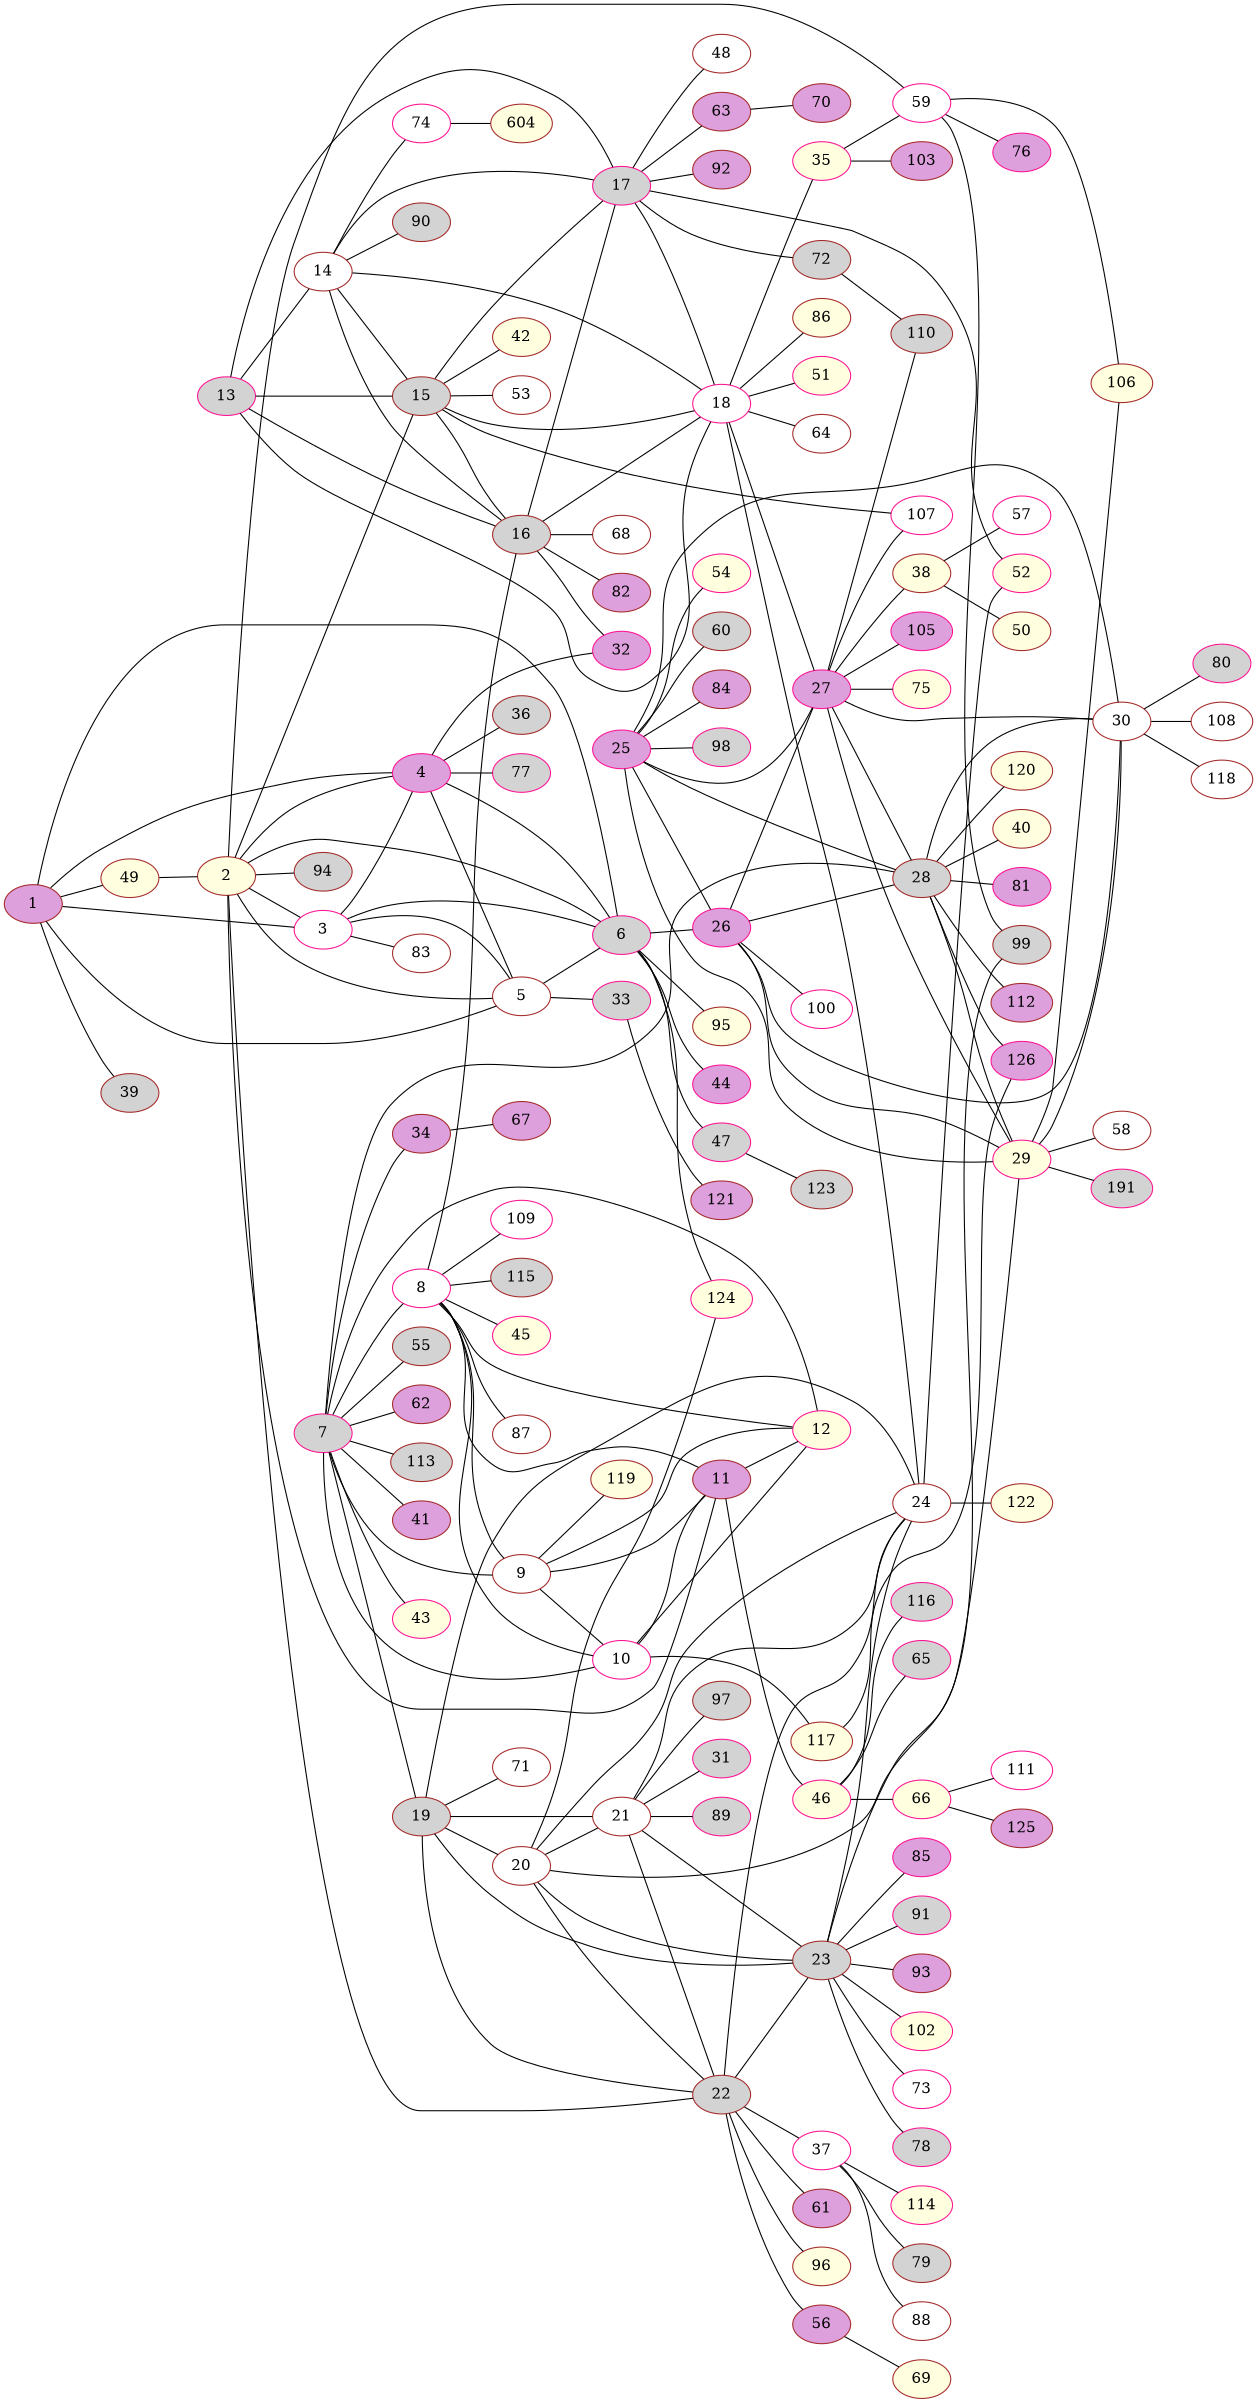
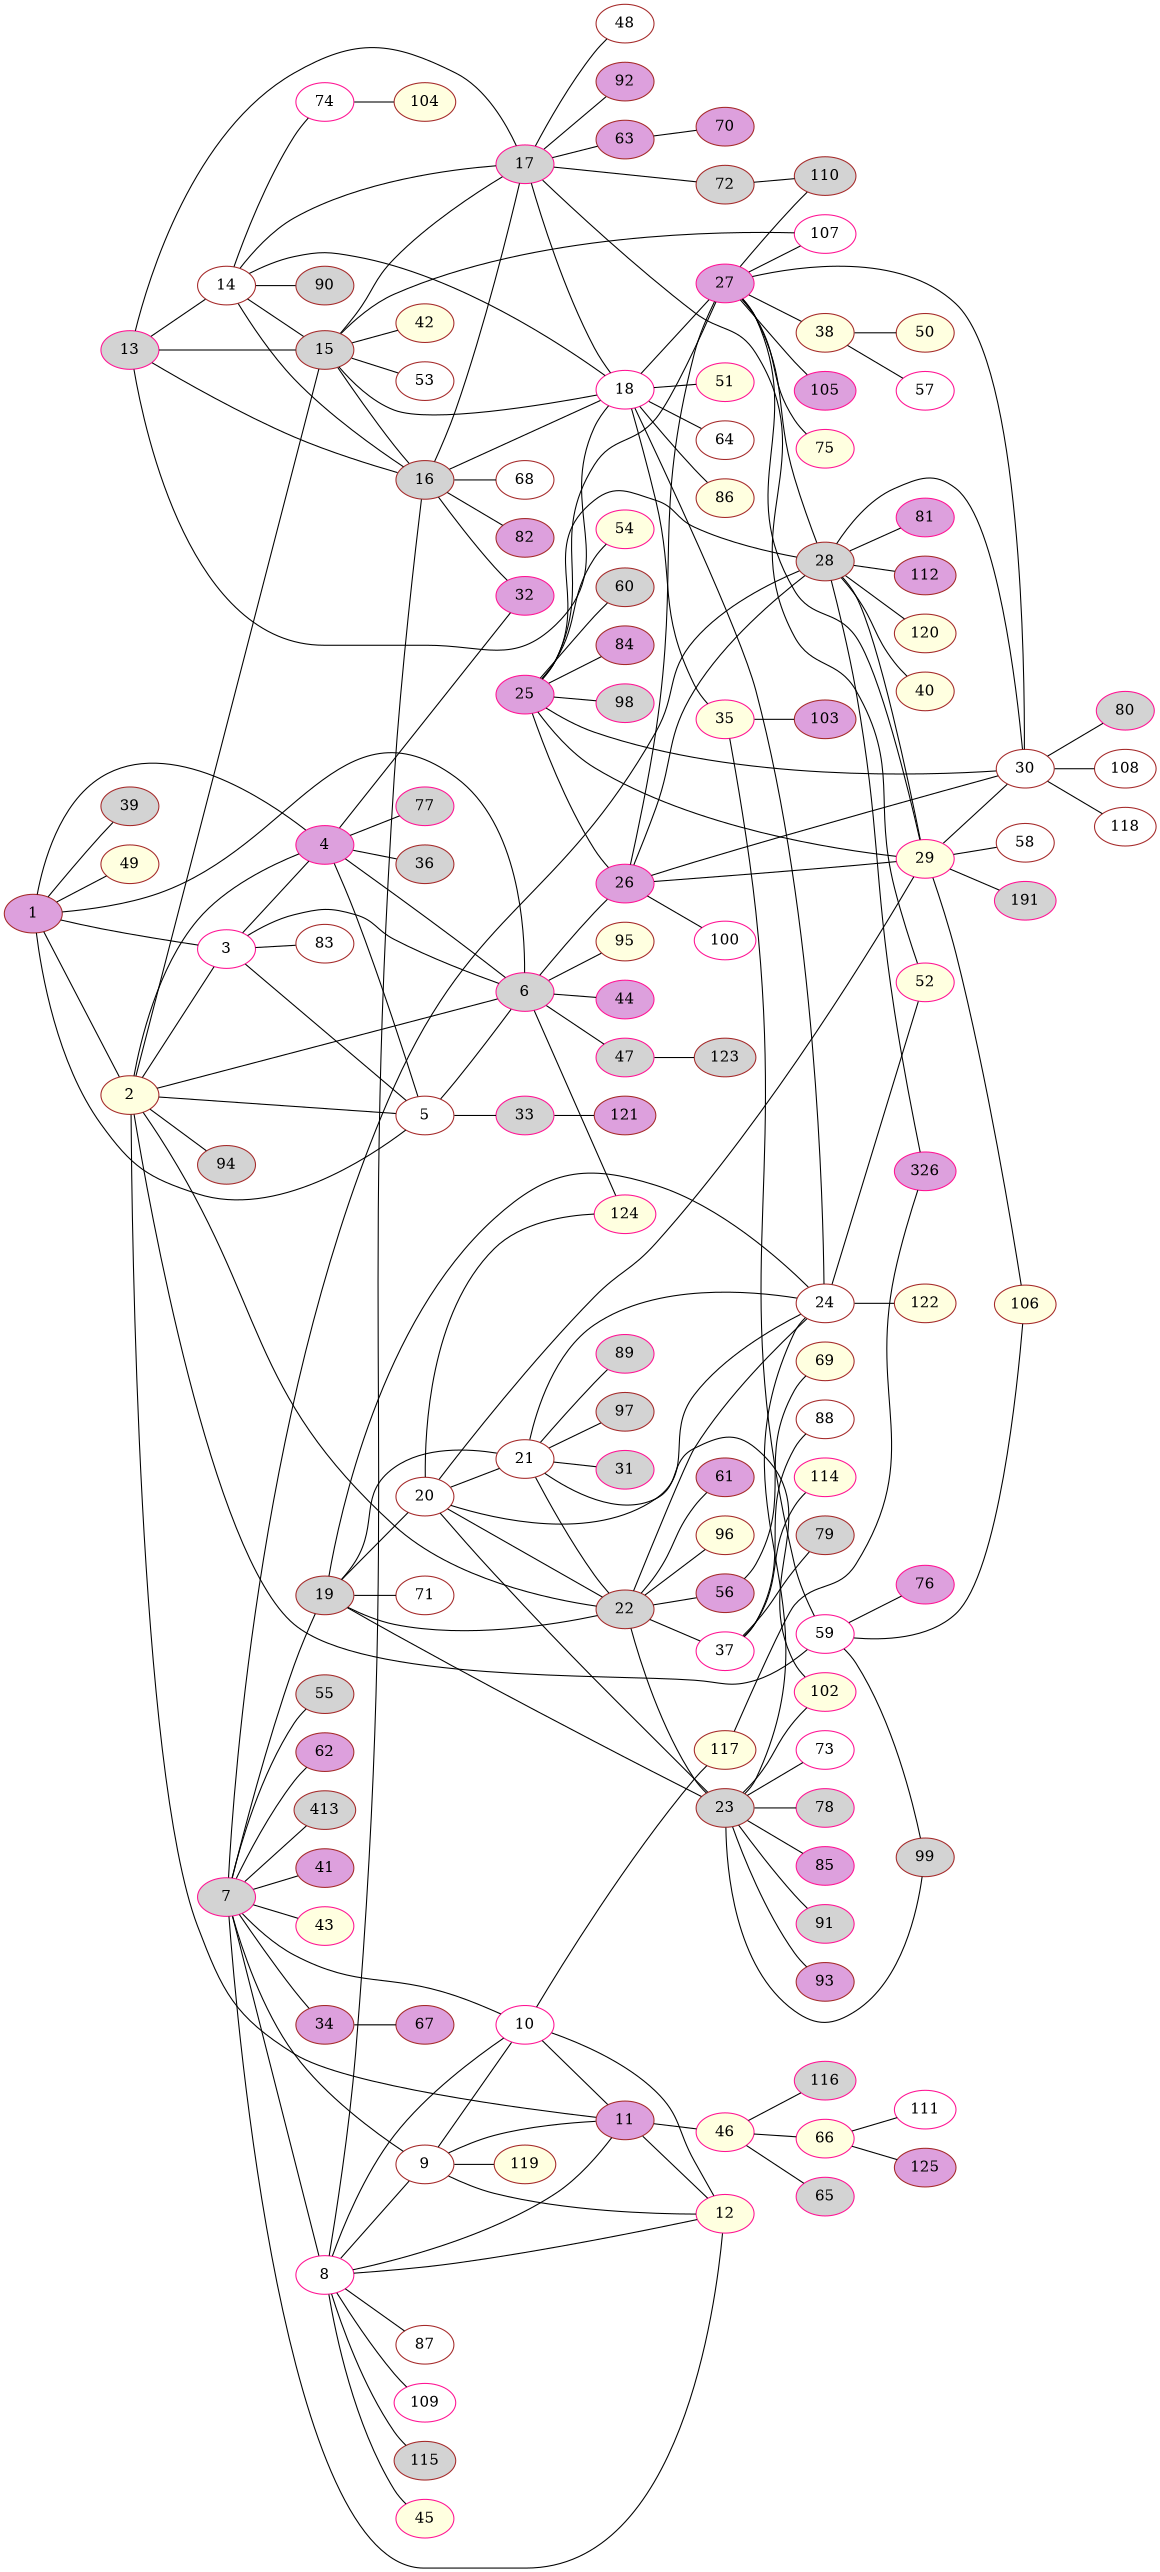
(522, 123) -> (425, 102)
(178, 877) -> (82, 1004)
(1022, 1061) -> (925, 1171)
(421, 1462) -> (325, 1810)
(722, 1889) -> (754, 1447)
